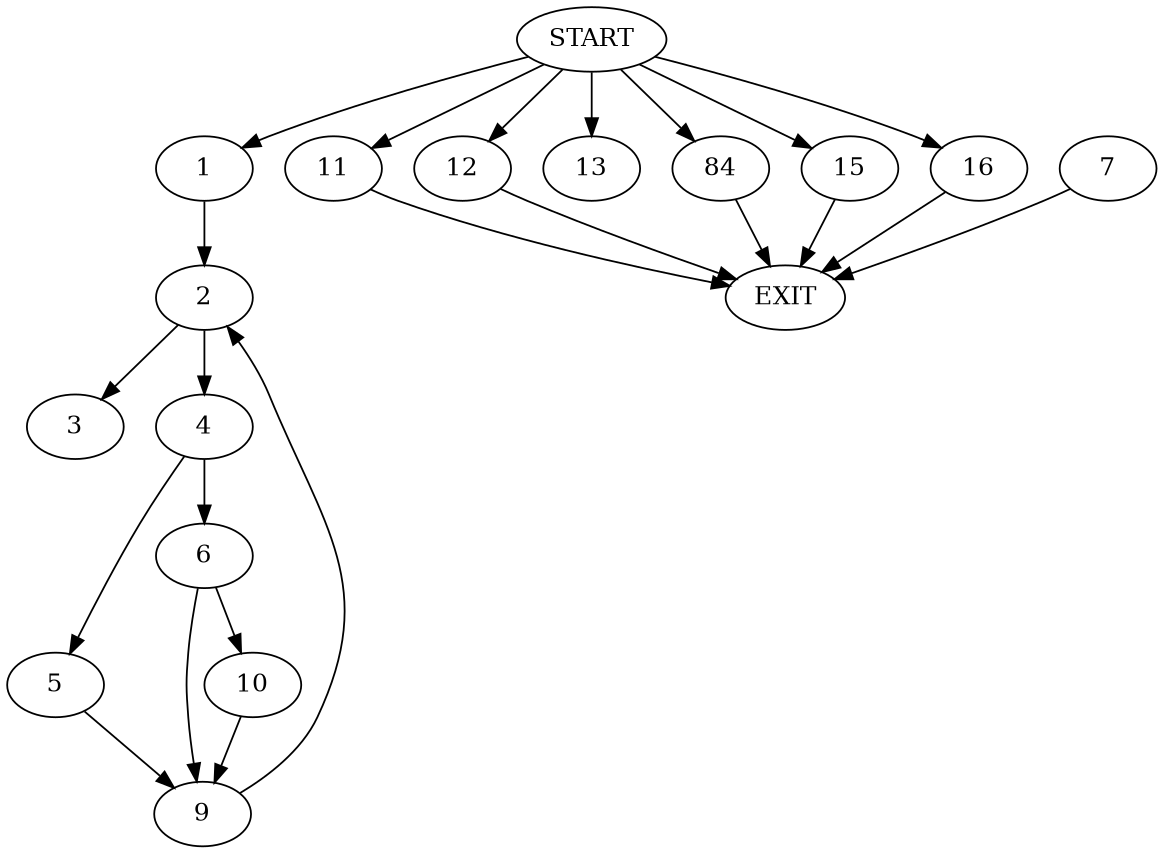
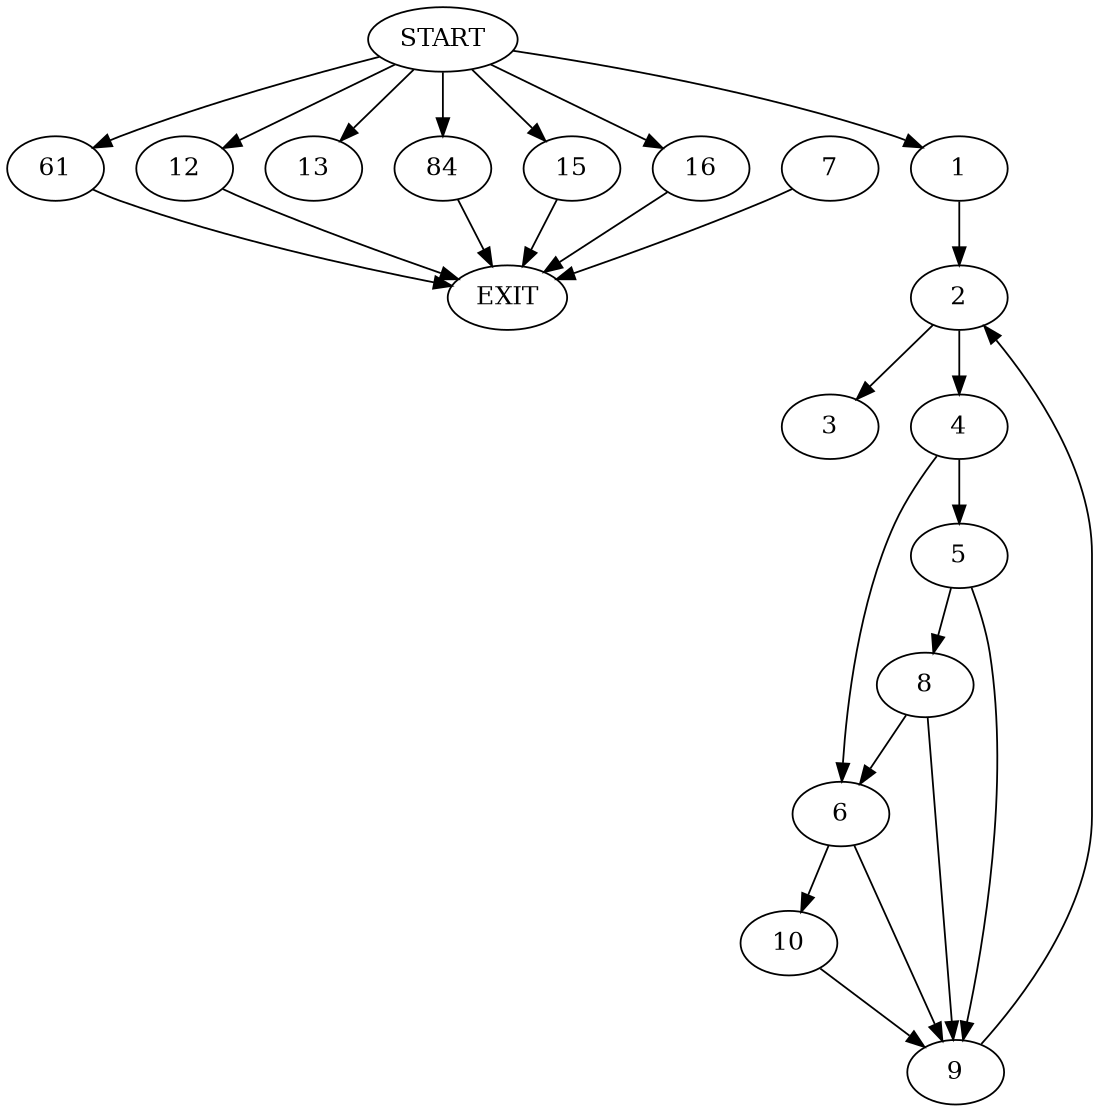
(334, 169) -> (56, 169)
none -> (925, 685)
